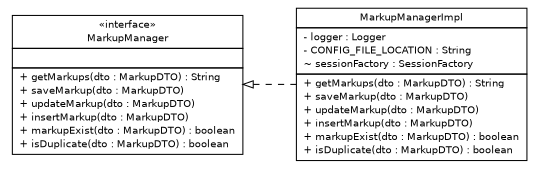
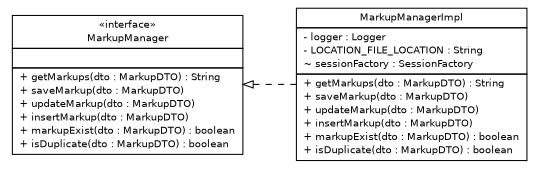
(387, 50) -> (394, 50)
